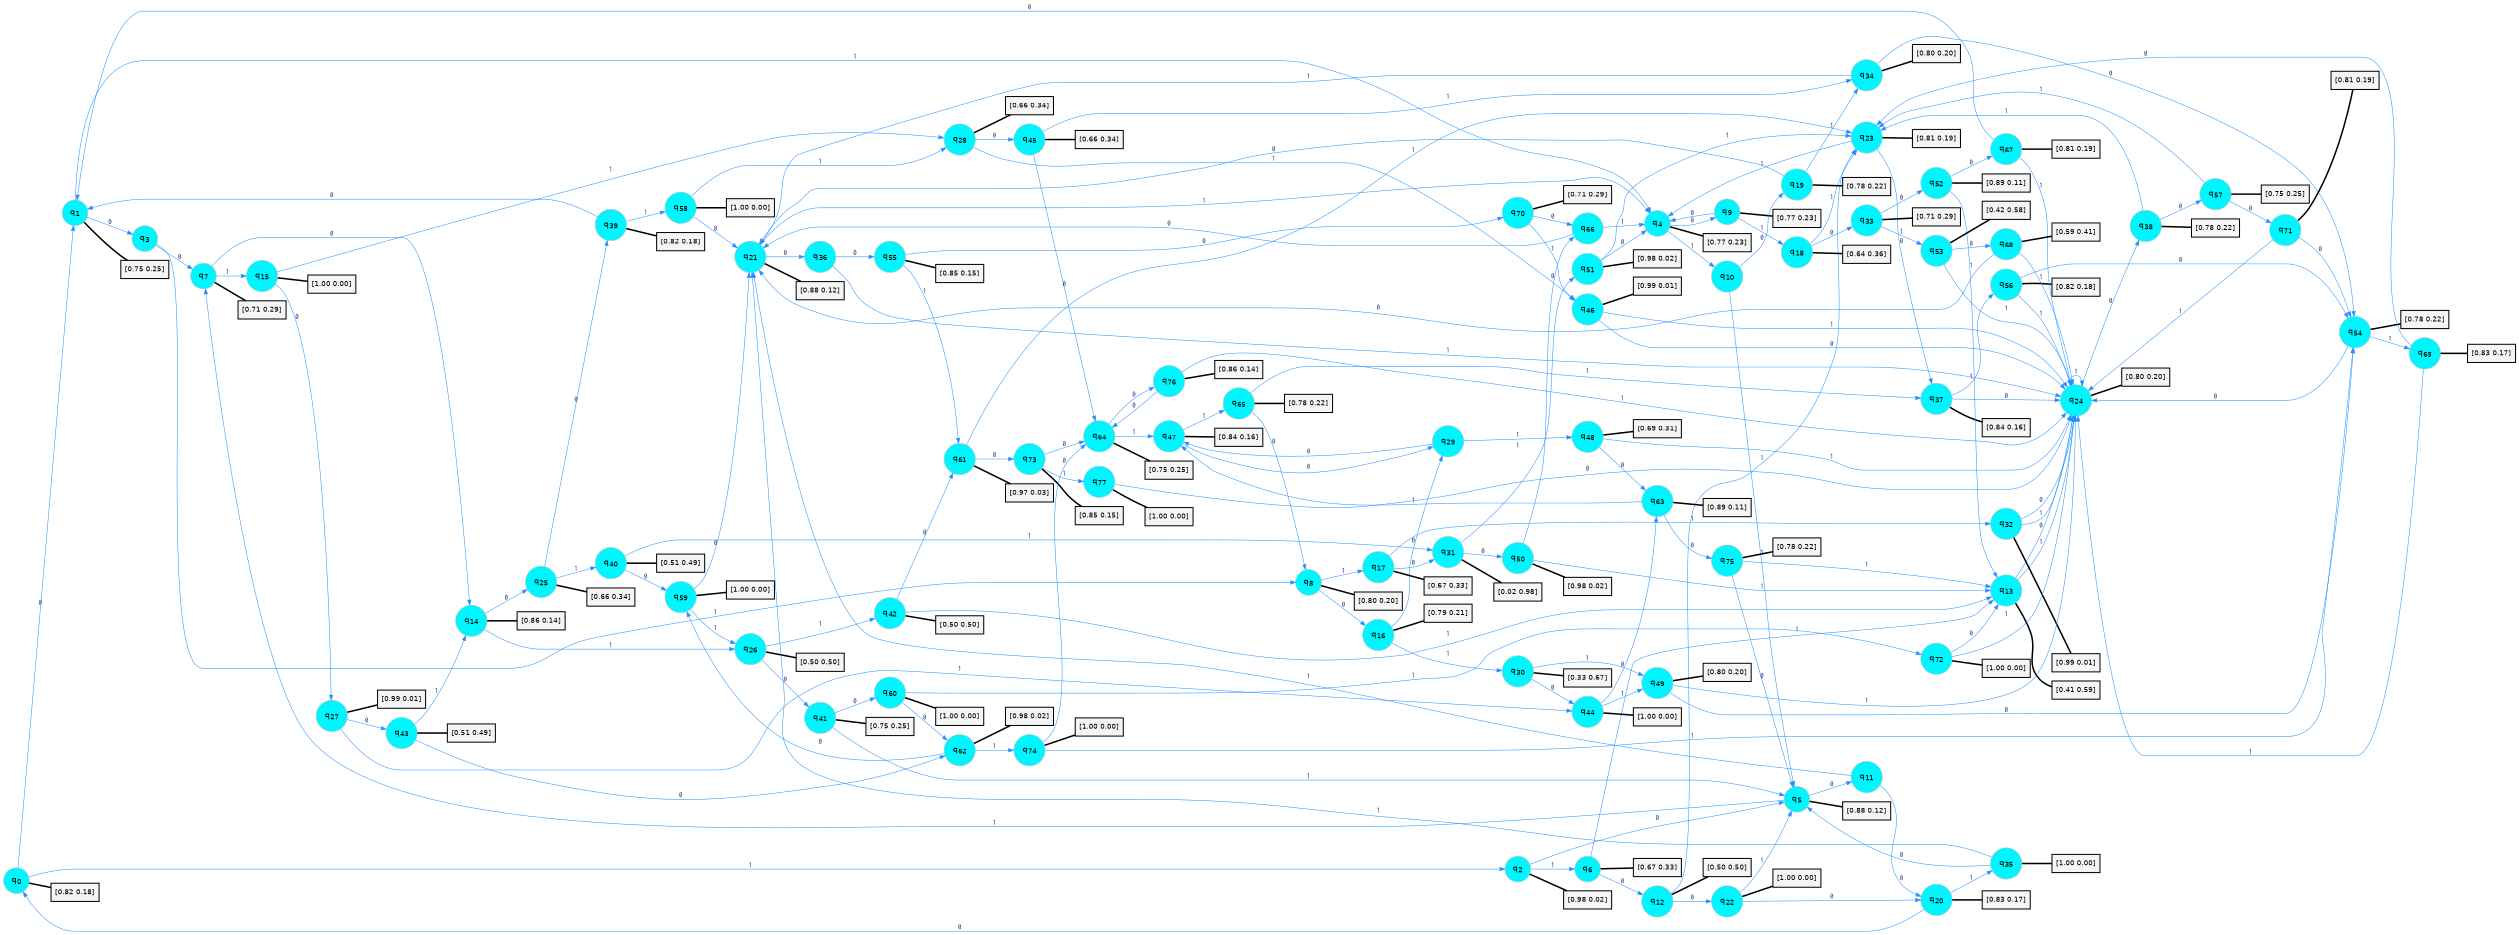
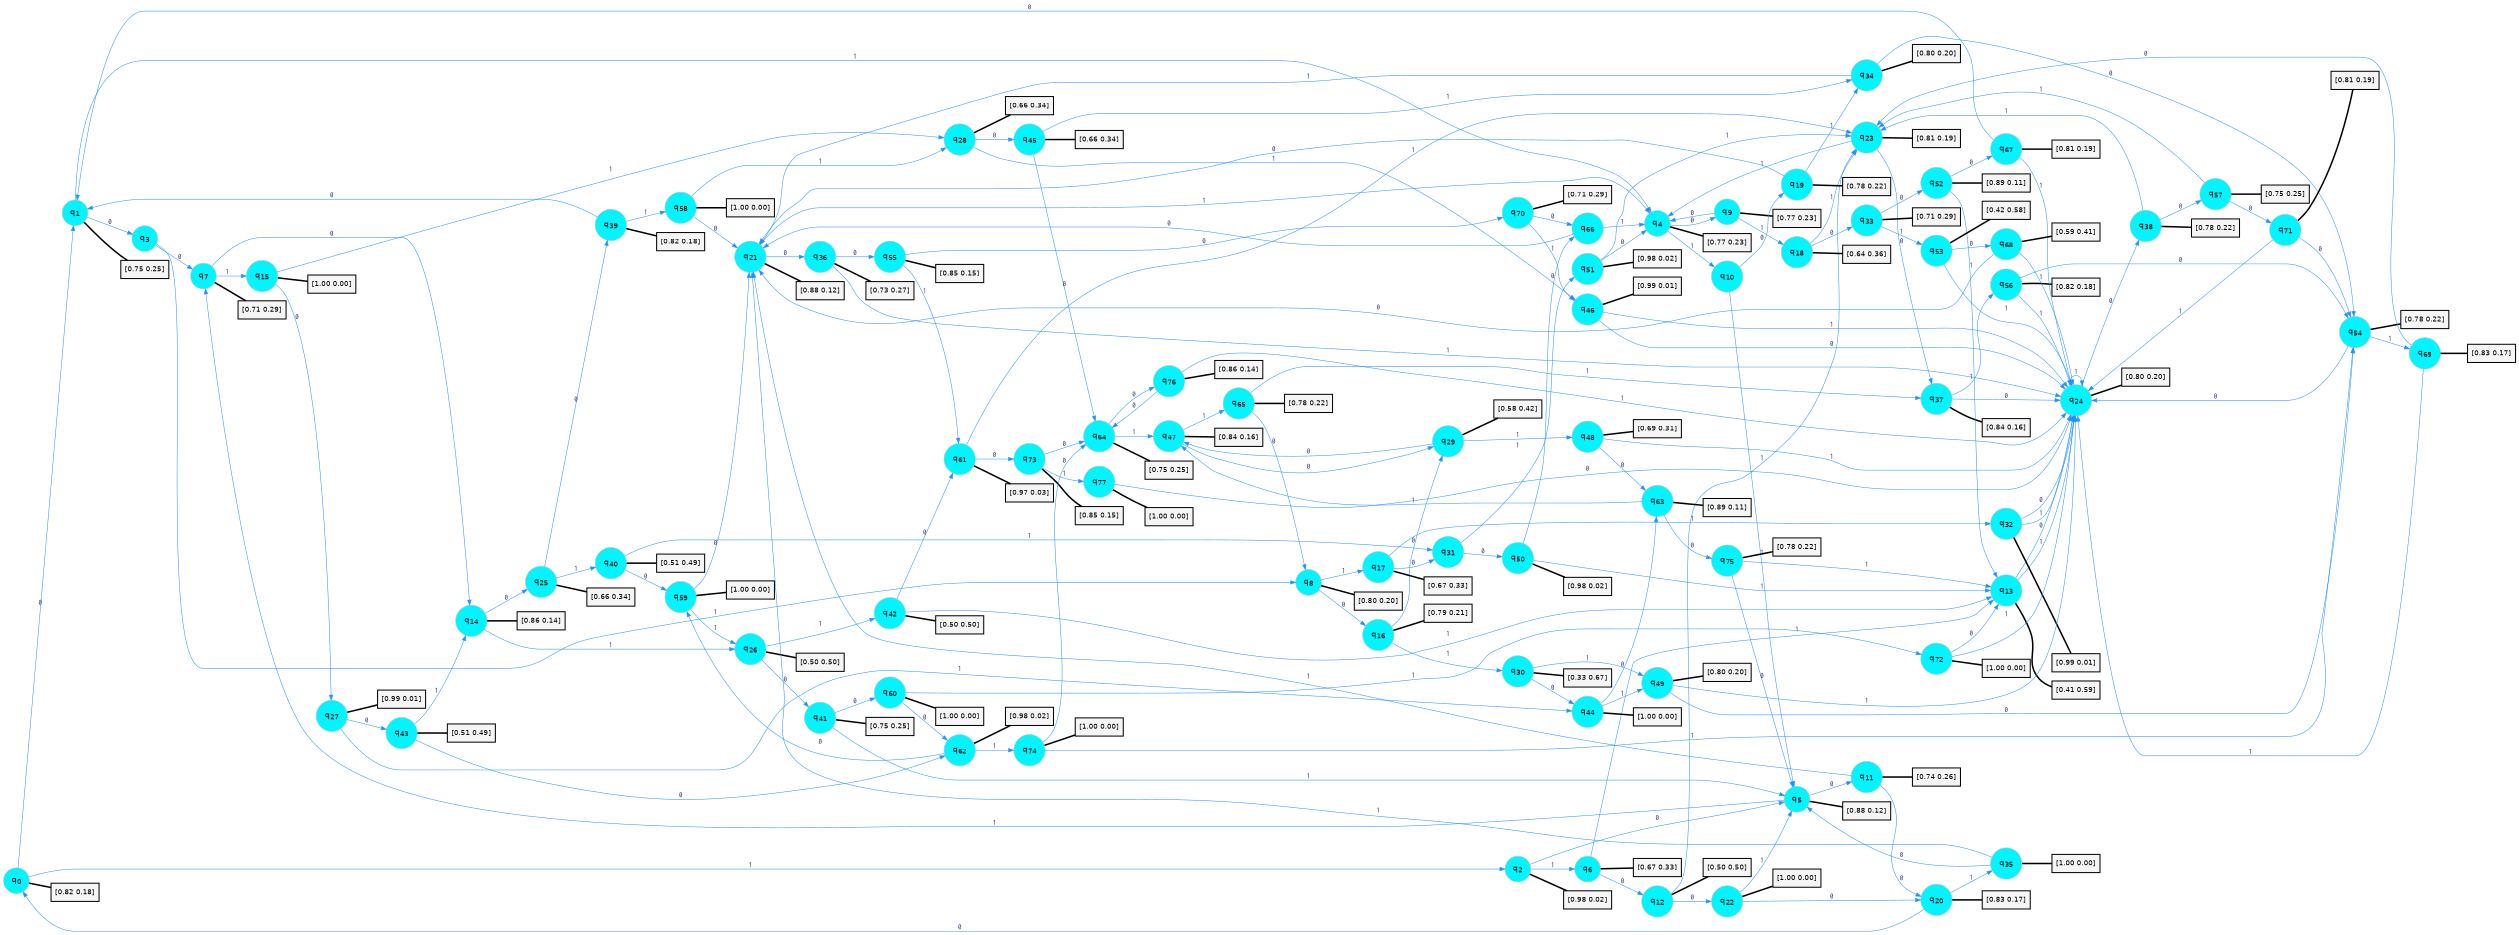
none -> (890, 291)
none -> (1518, 409)
(1518, 592) -> none
none -> (1936, 777)
